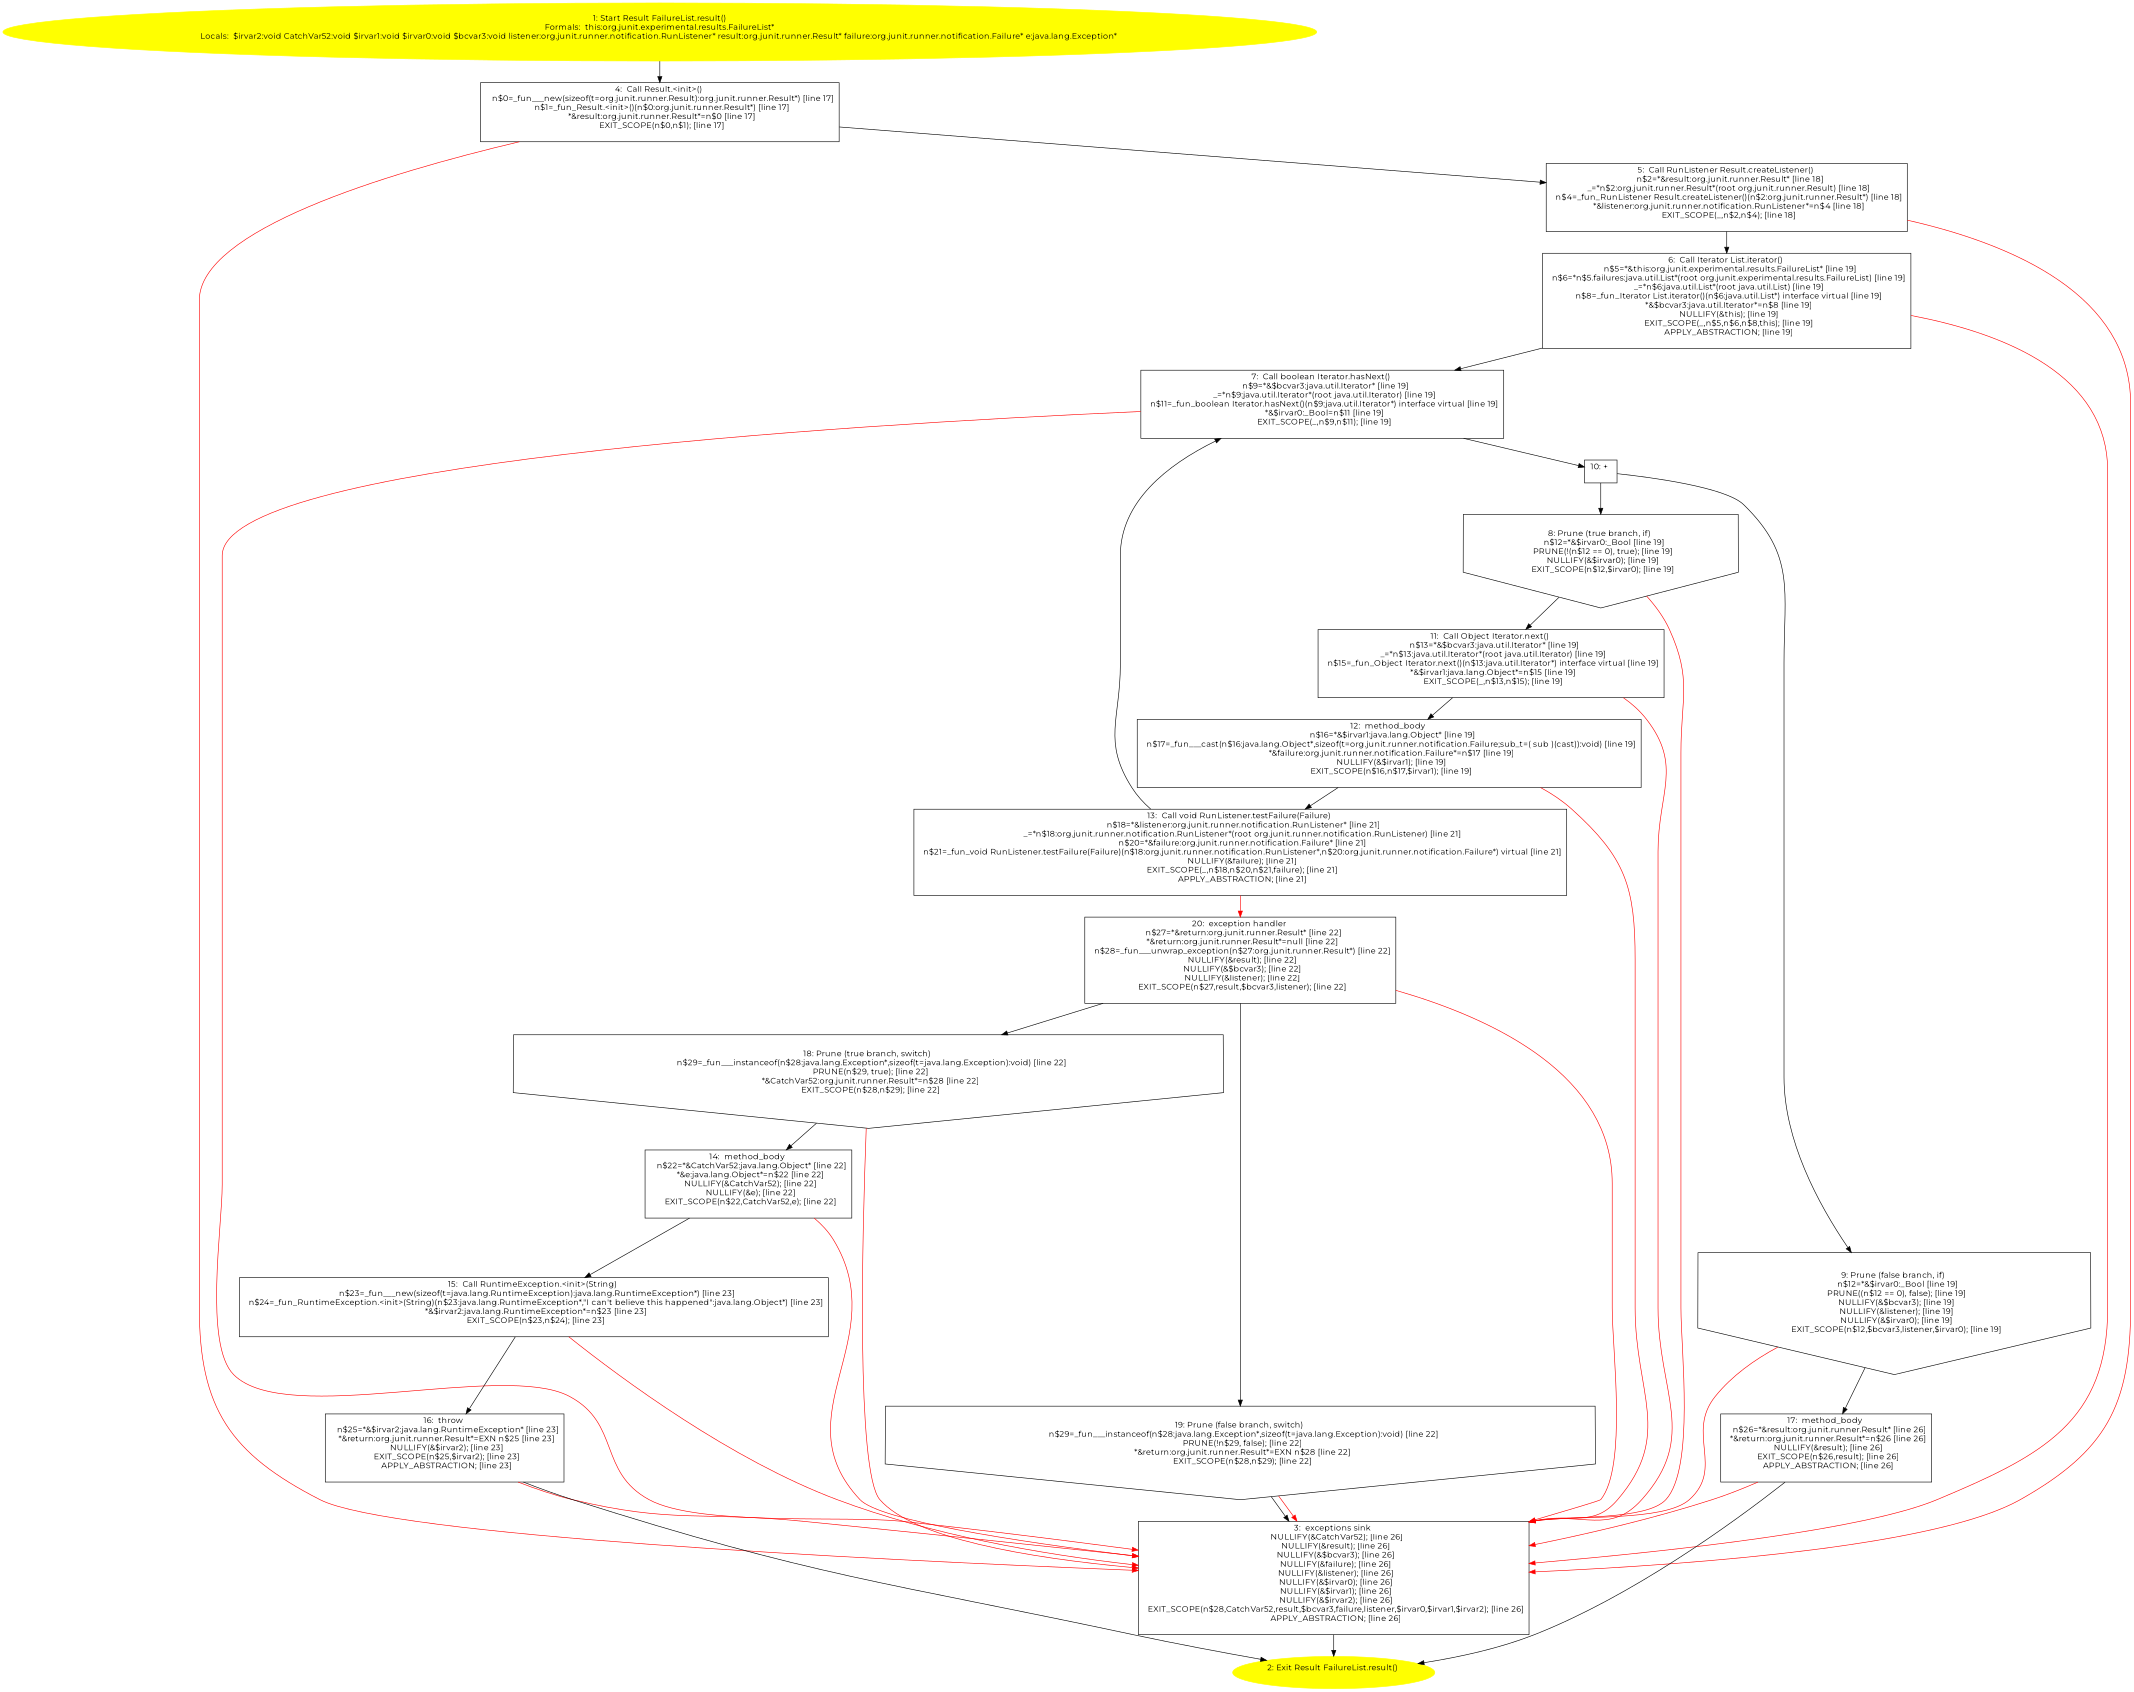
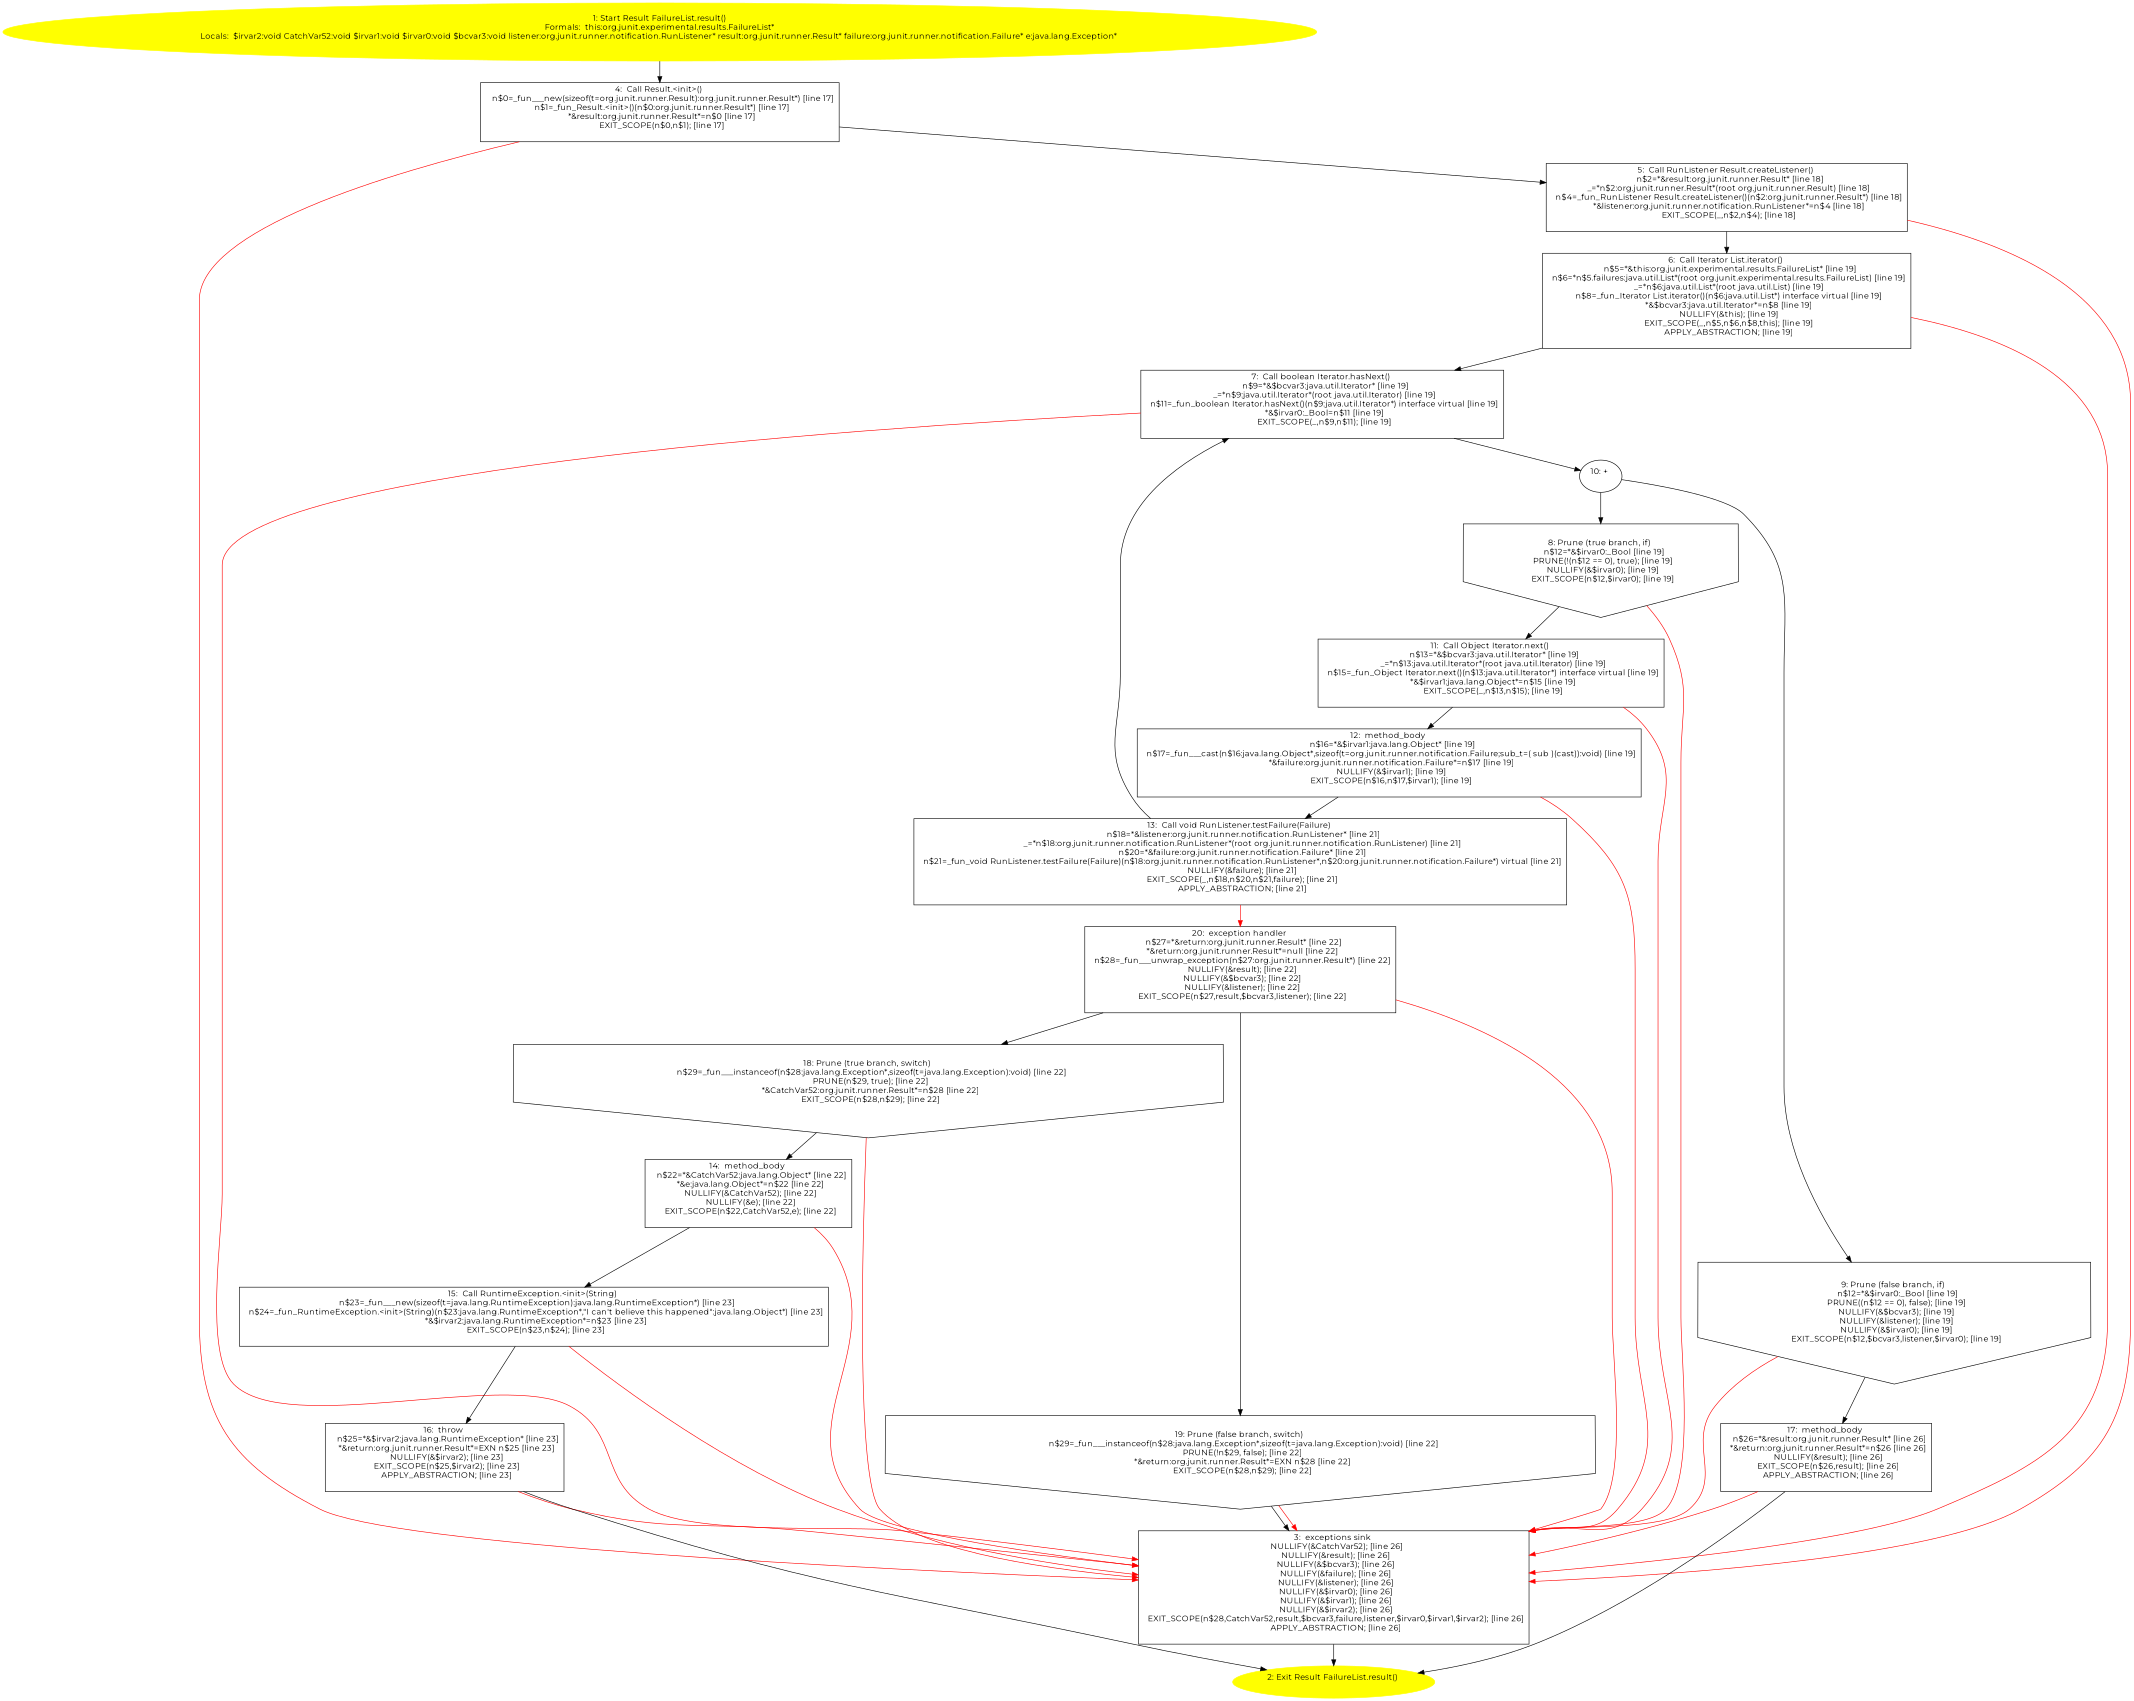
(1601, 471) -> (1601, 476)
